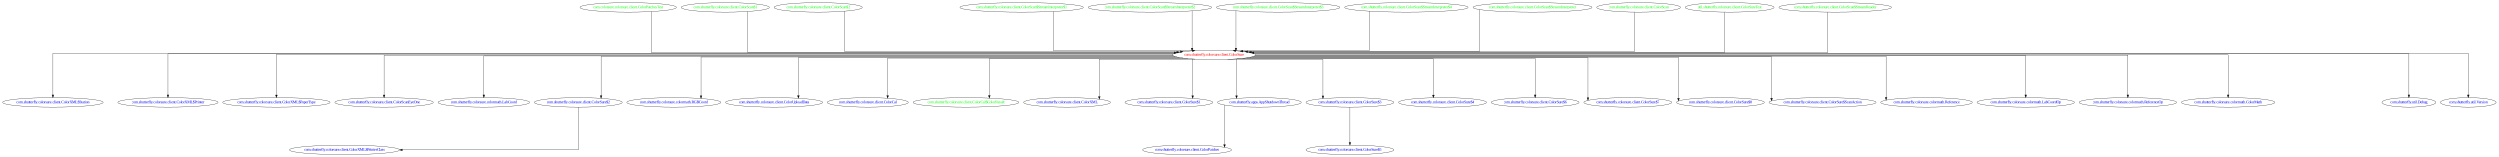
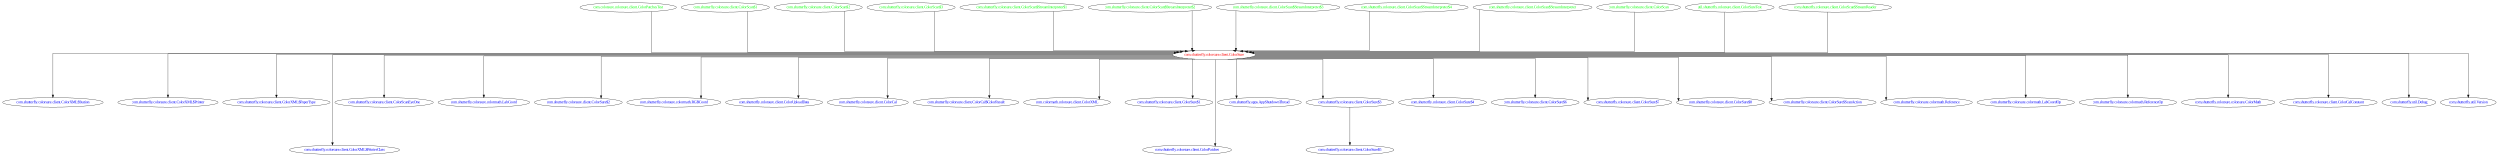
none -> (911, 7)
(966, 102) -> (966, 102)
(1067, 102) -> (1067, 102)
(2228, 102) -> (2228, 102)
none -> (2328, 102)
(1225, 125) -> (1215, 102)
(512, 150) -> (709, 55)
